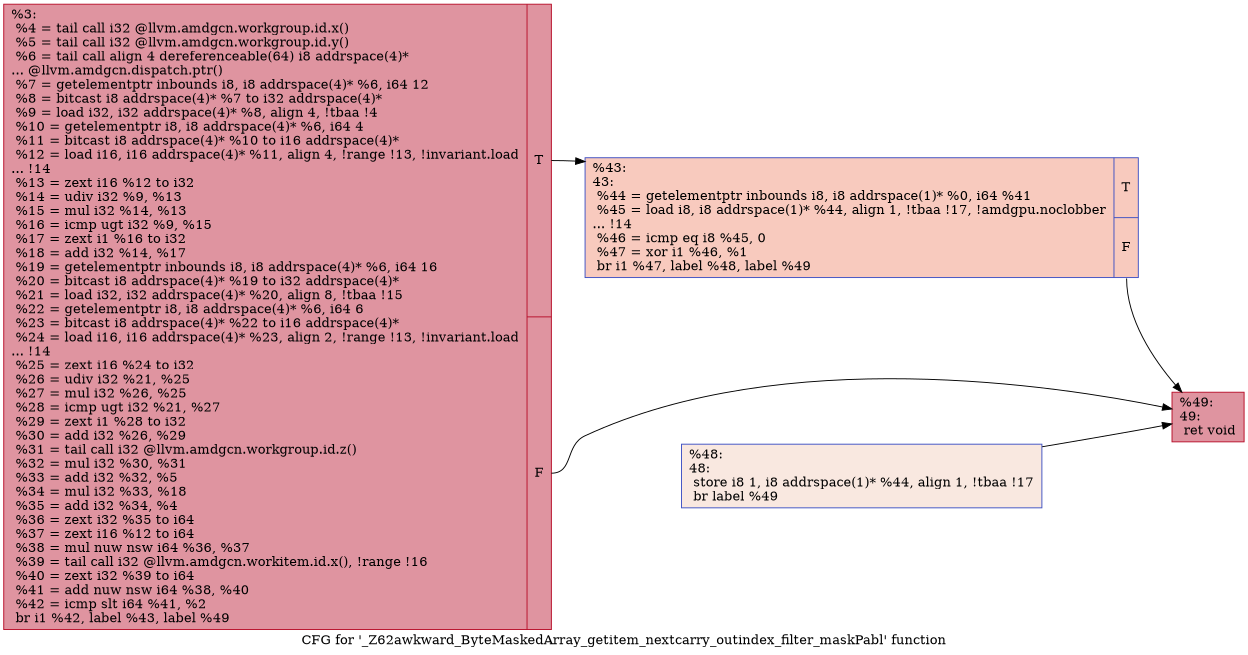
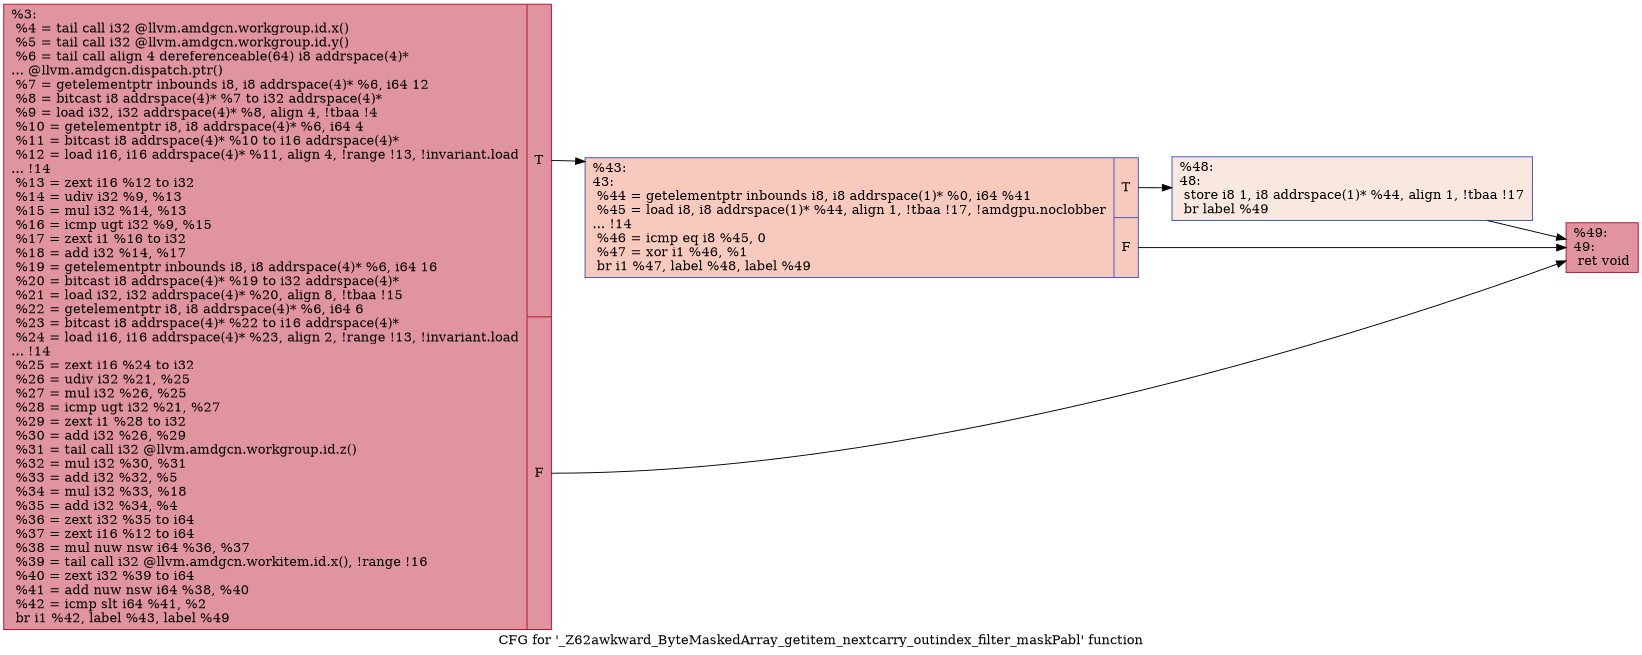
none -> (1150, 188)
